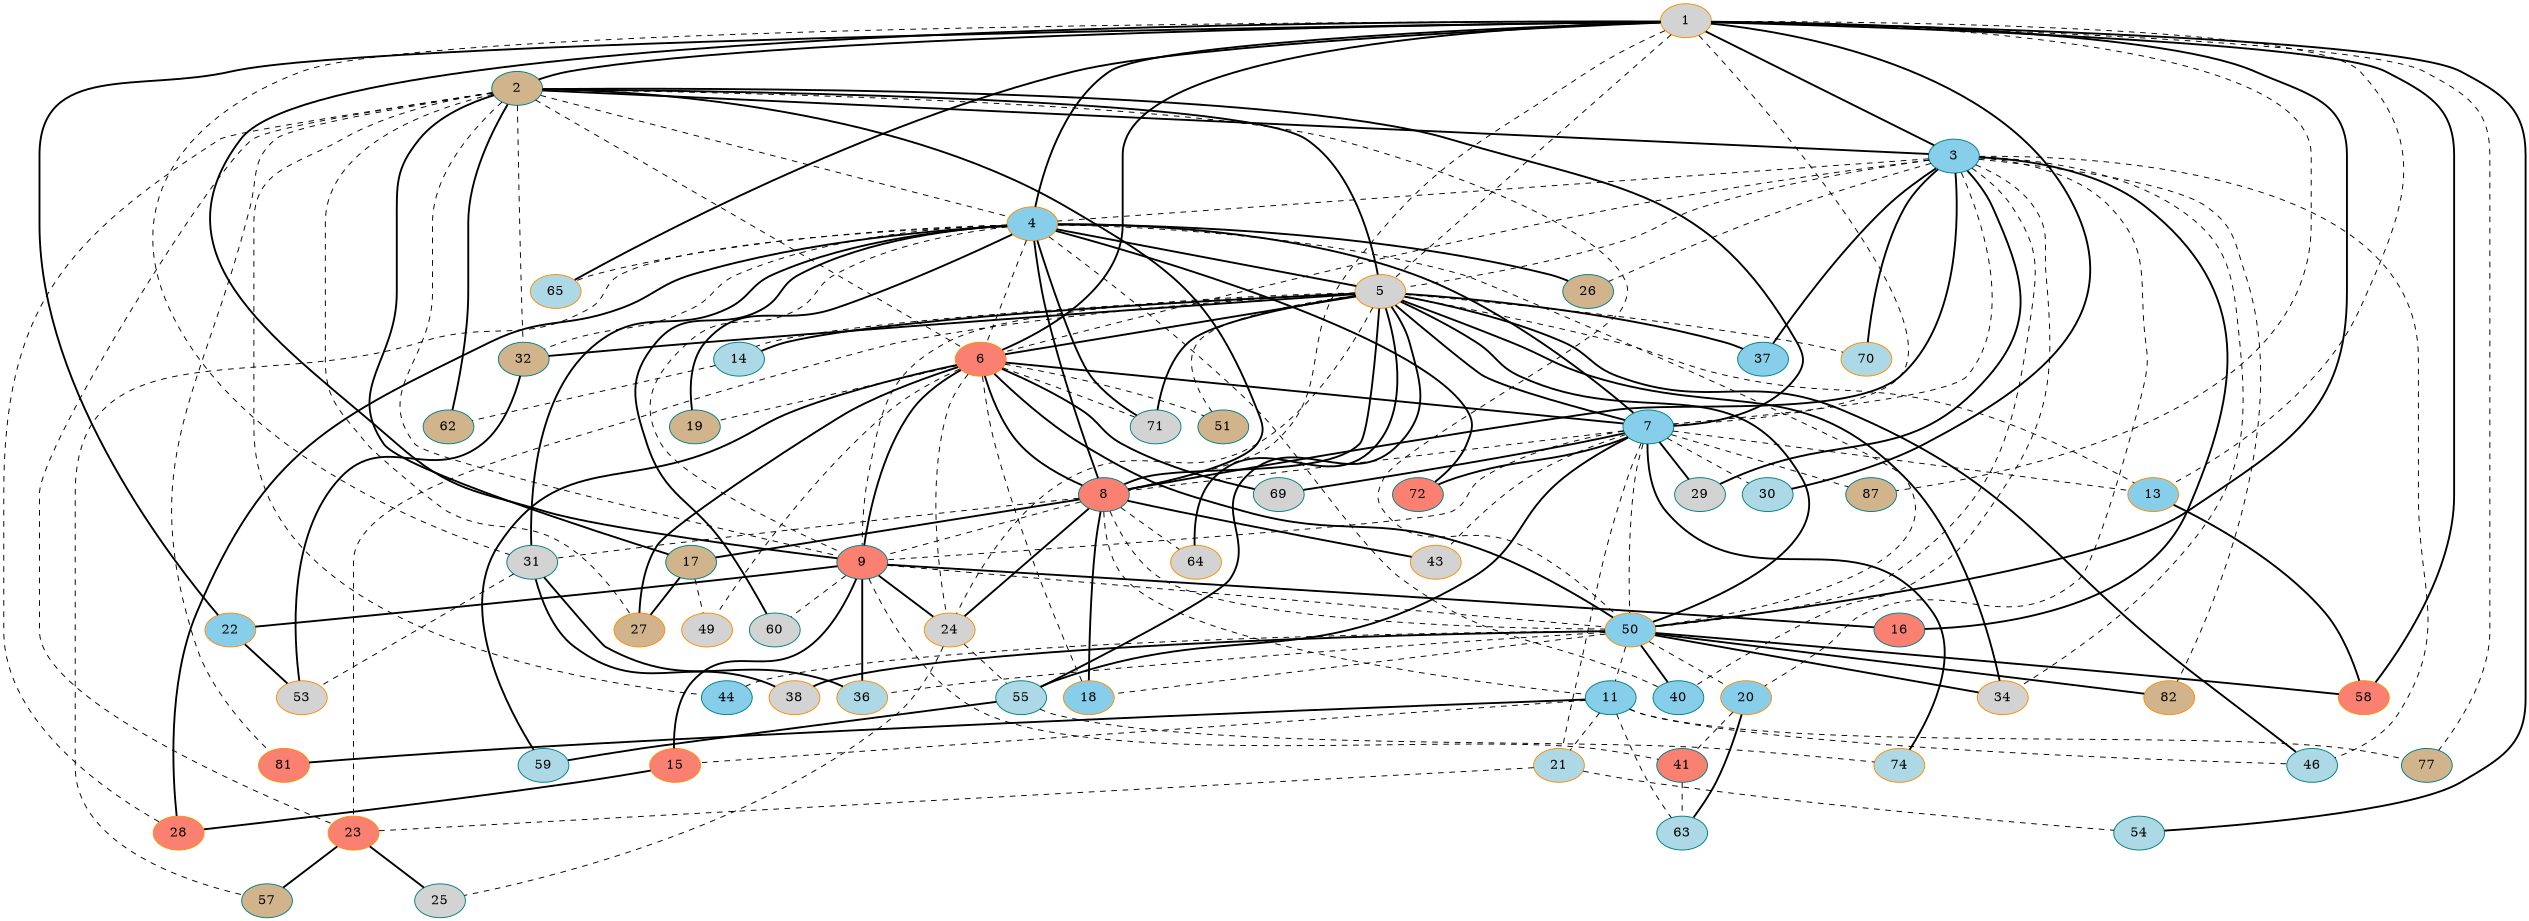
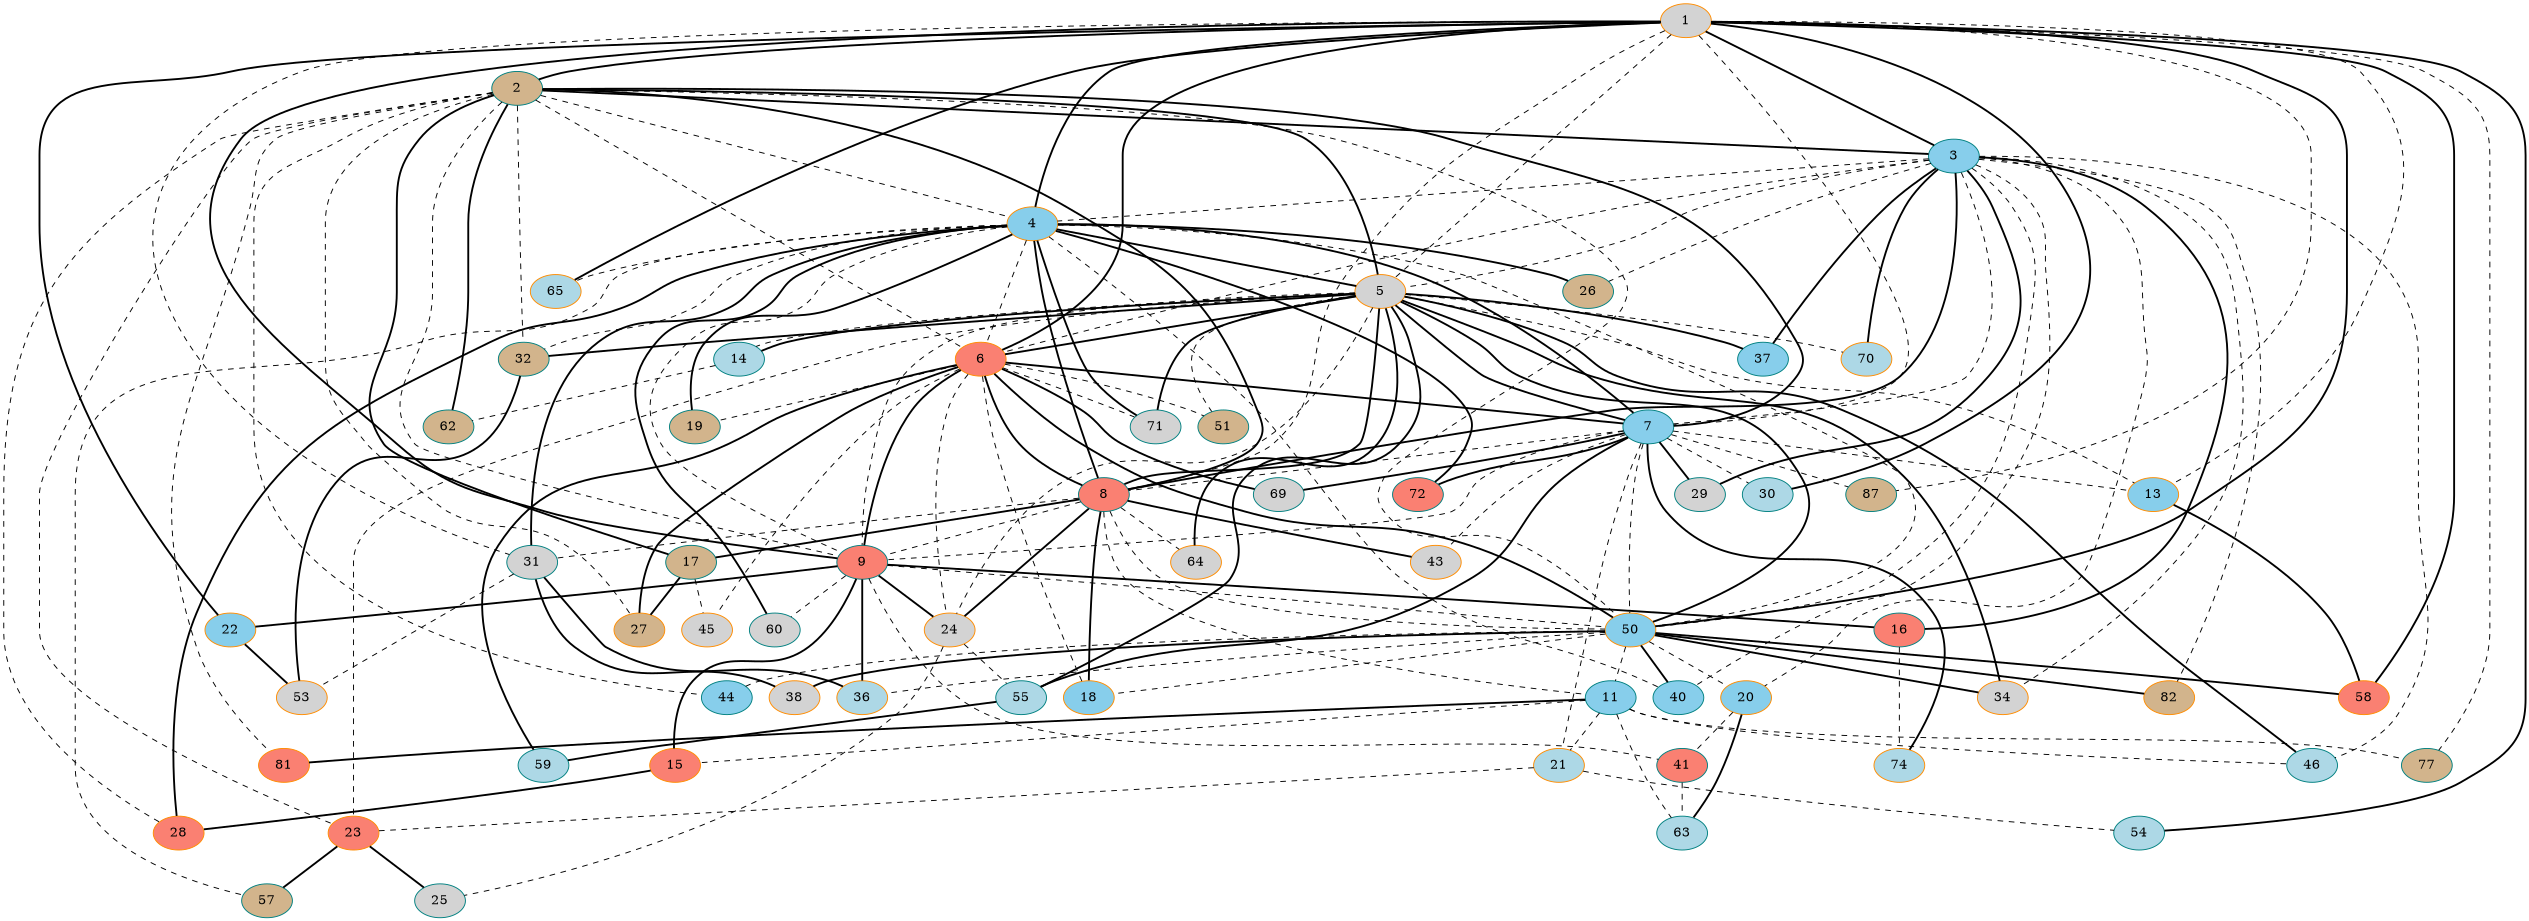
(707, 630) -> (707, 630)
(1331, 740) -> (1899, 698)
